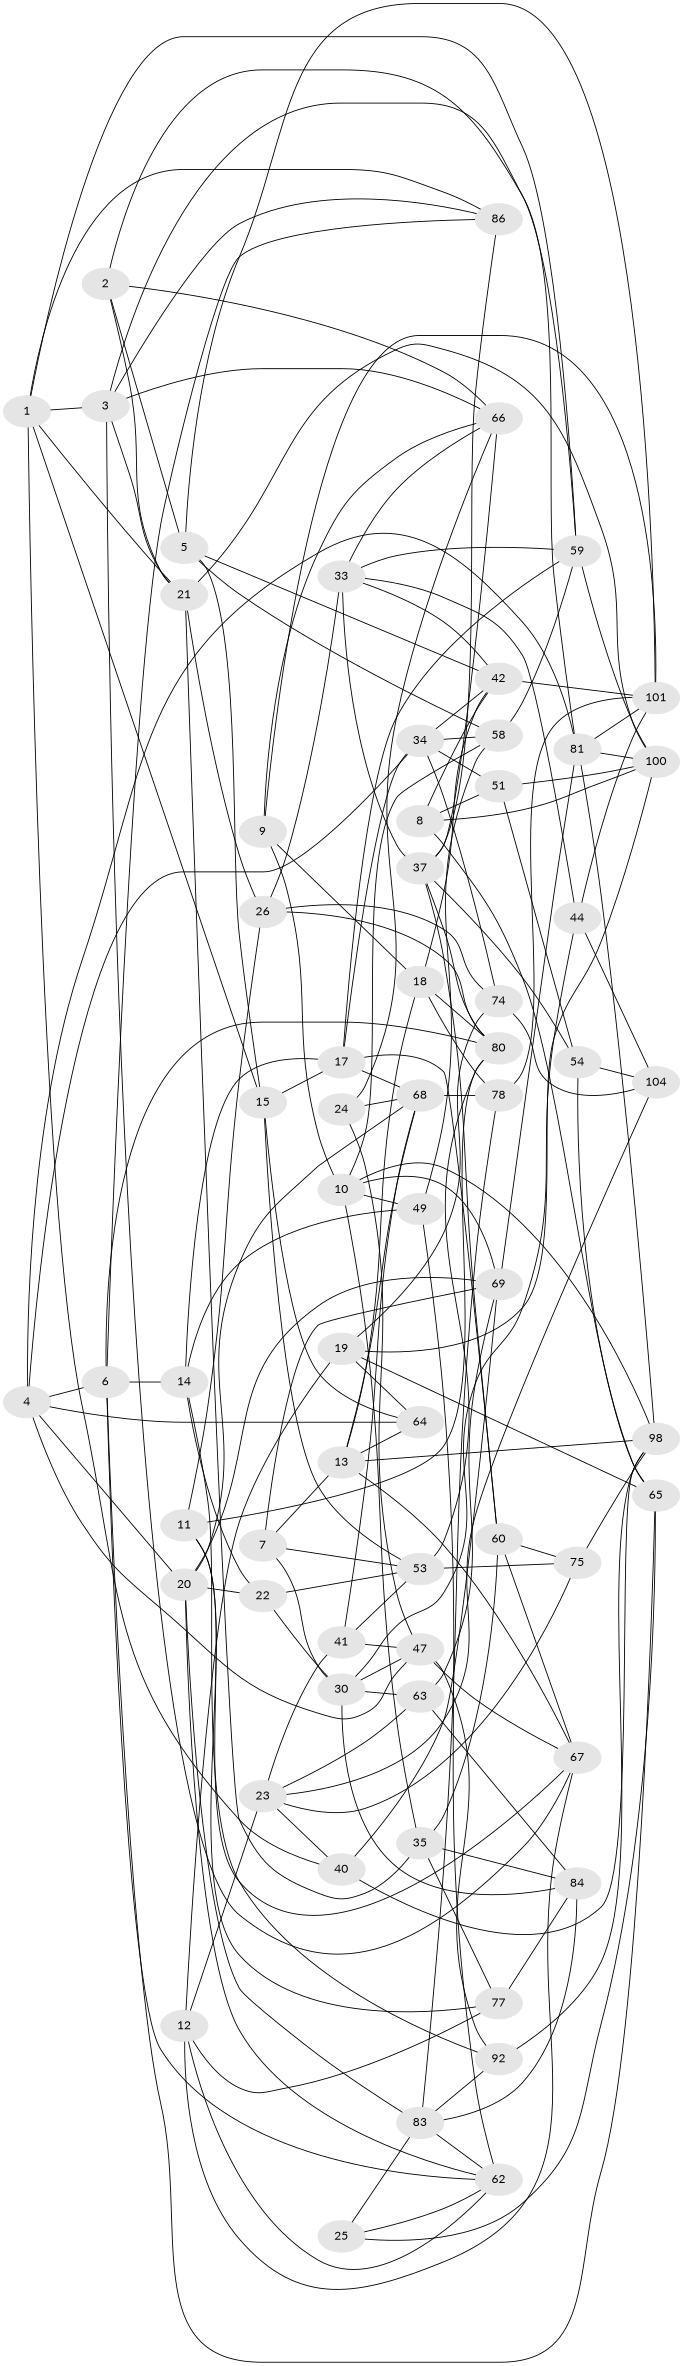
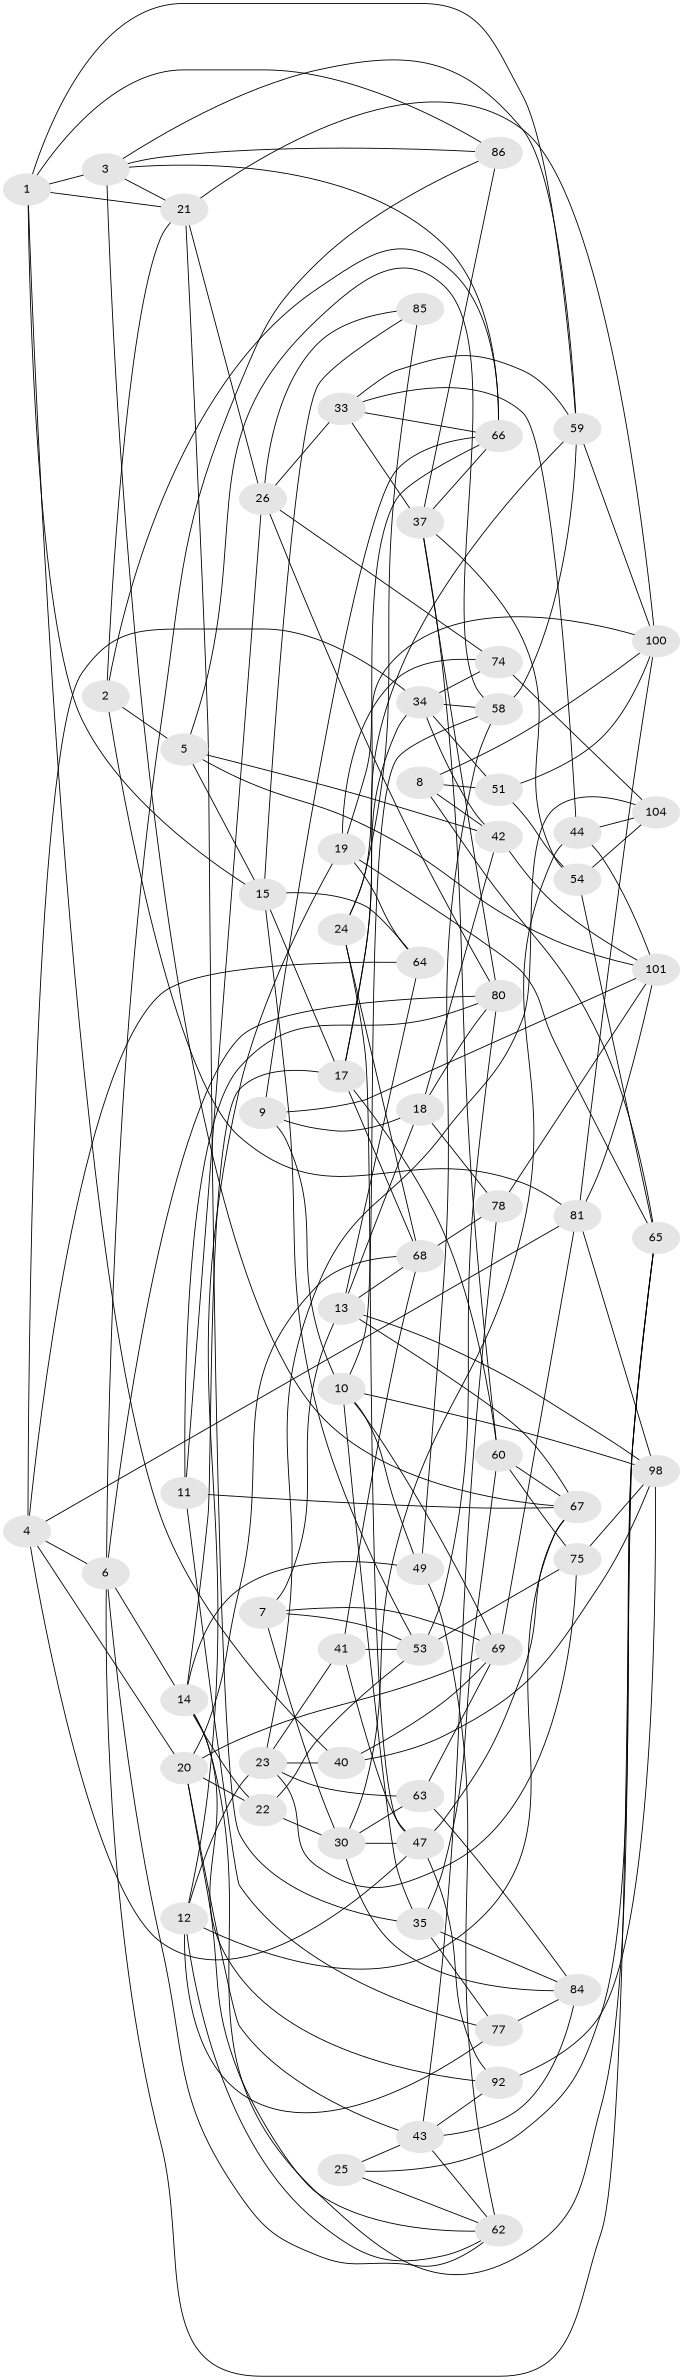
none -> (420, 309)
(432, 614) -> none
(420, 2123) -> (420, 2137)
none -> (593, 2136)
